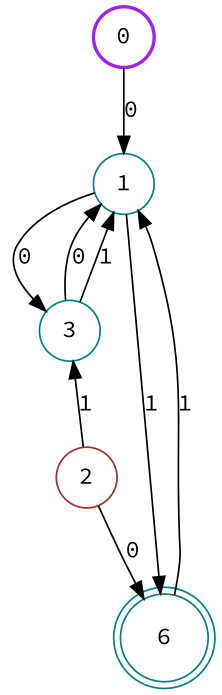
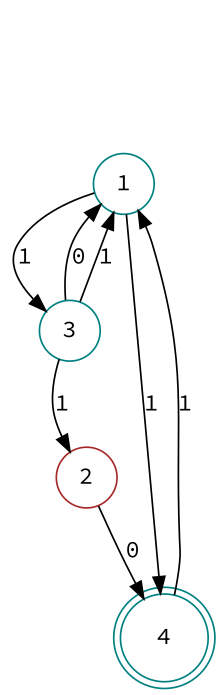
(124, 37) -> none
(25, 257) -> (25, 257)
(79, 413) -> (53, 398)
(164, 638) -> (164, 638)
